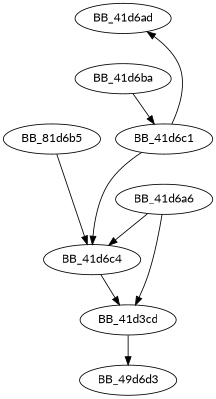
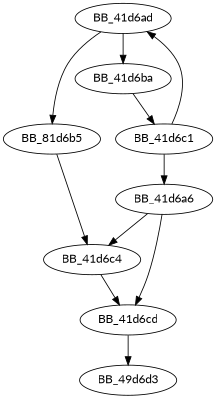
none -> (123, 44)
none -> (66, 67)
(106, 188) -> (164, 165)
(128, 320) -> (128, 320)
